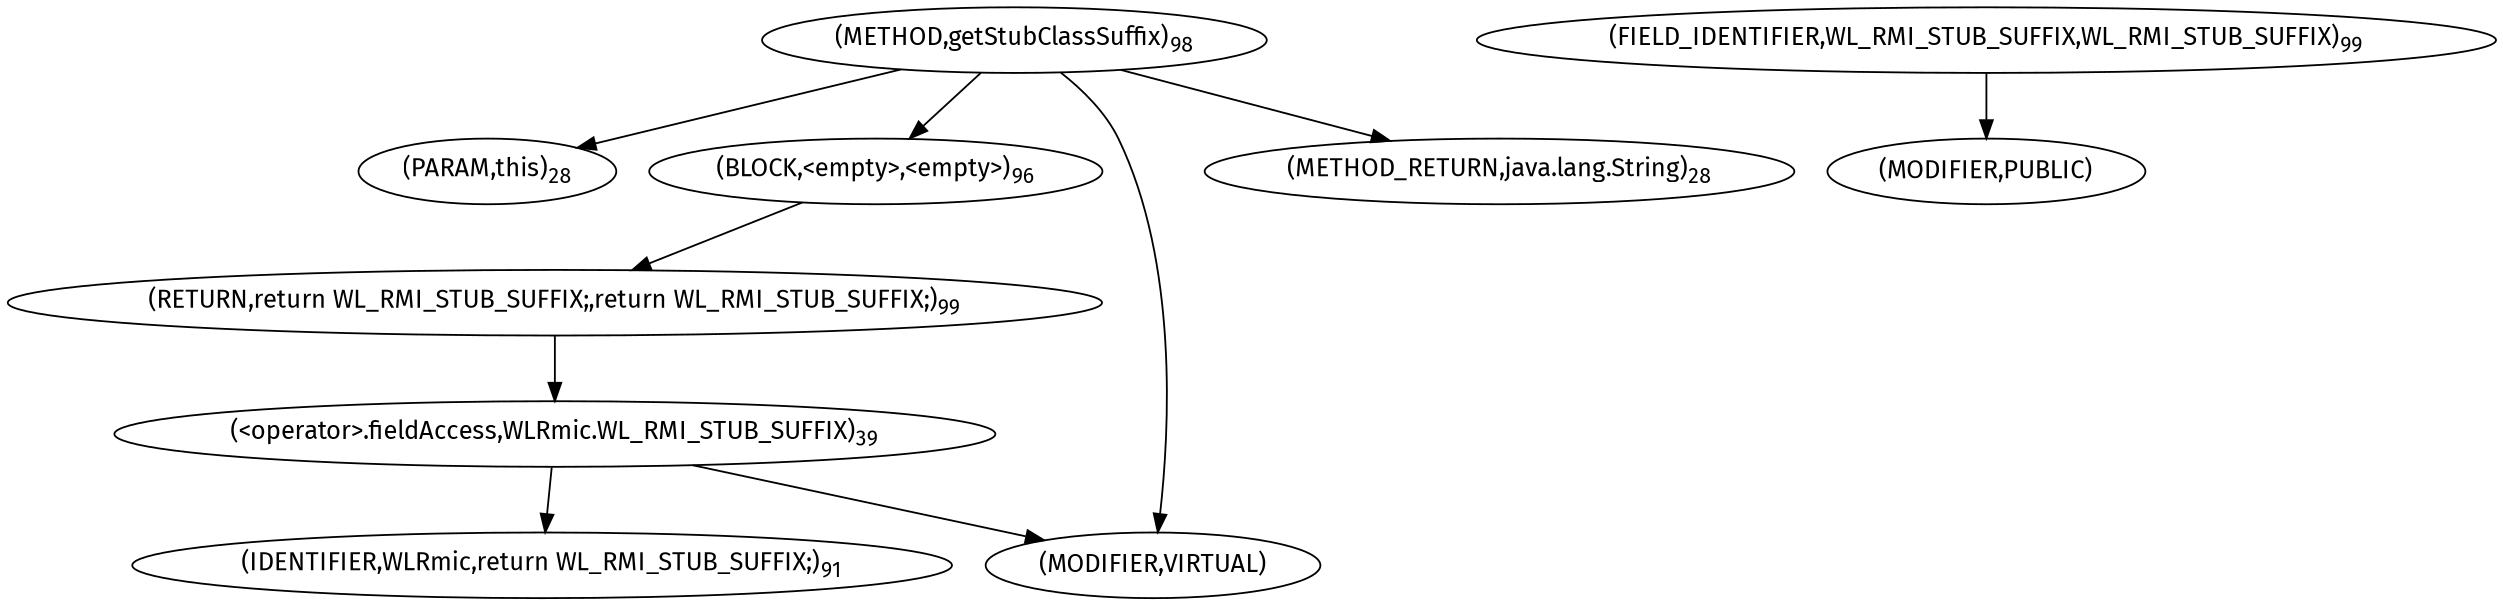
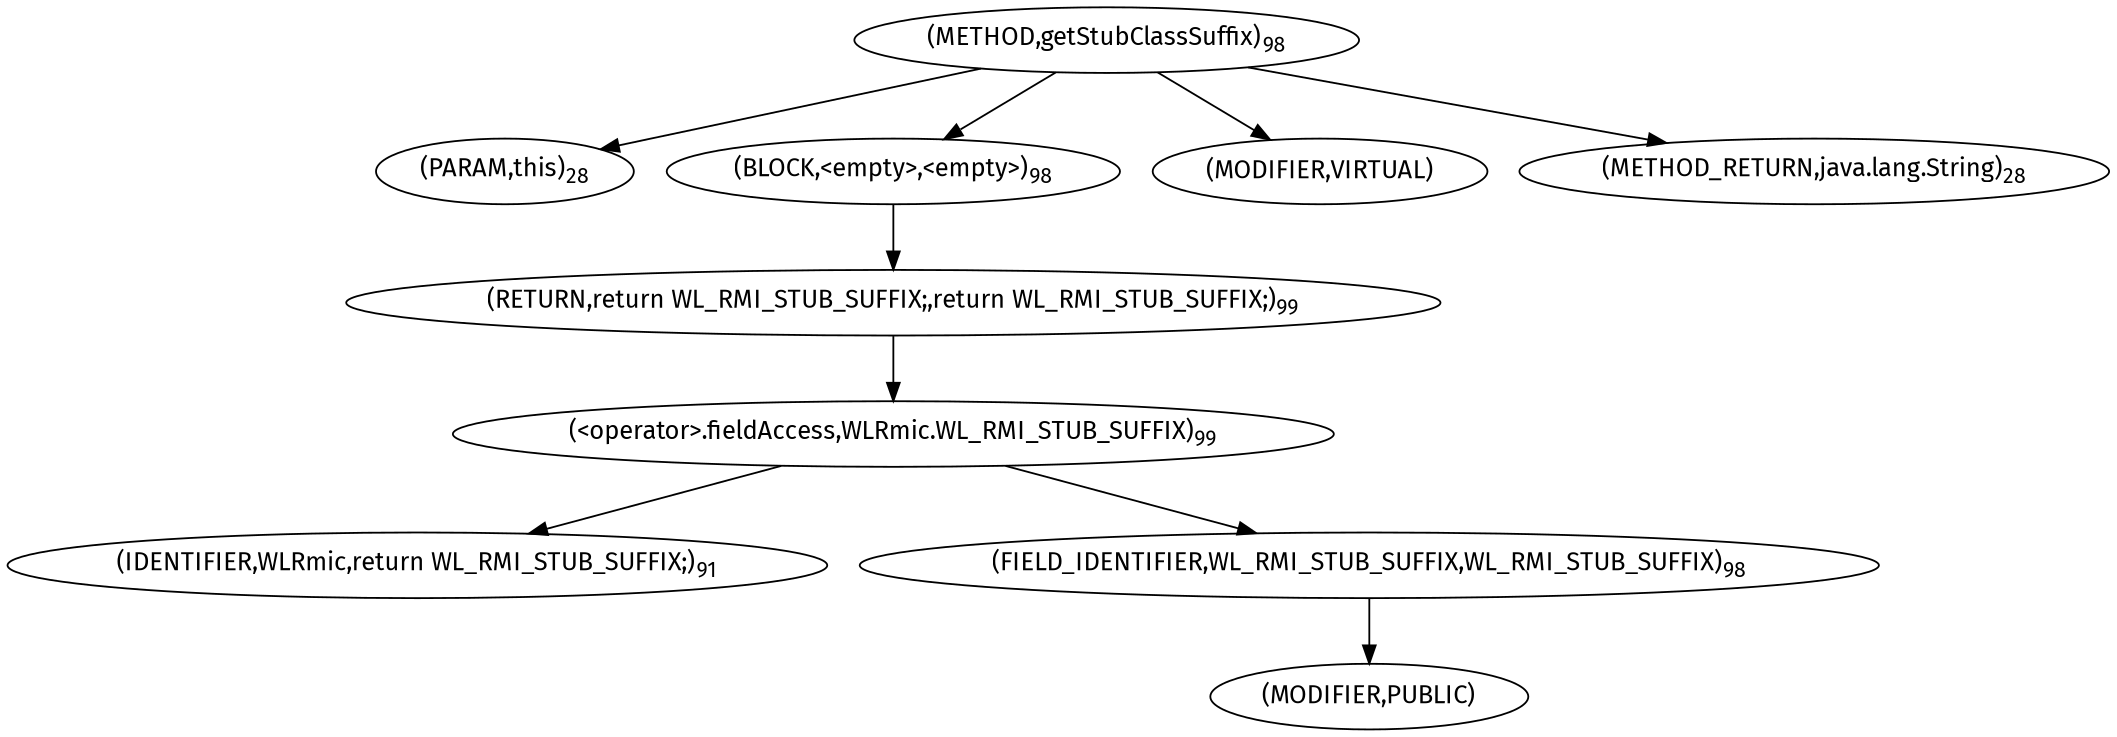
(2352, 37) -> (1735, 563)
(1024, 169) -> (1041, 169)
(868, 431) -> (1206, 431)
(859, 501) -> (1122, 497)
